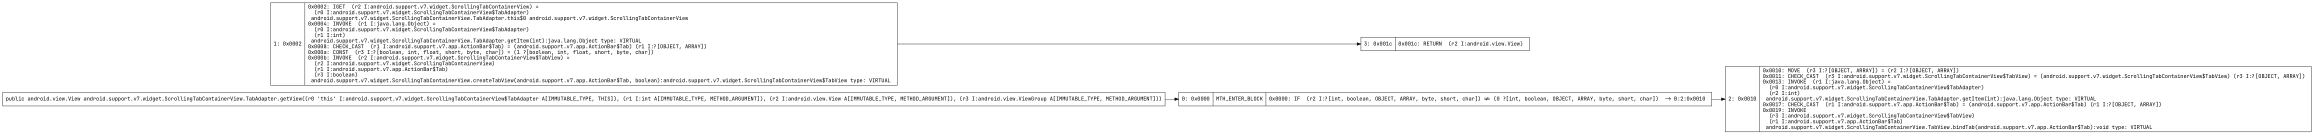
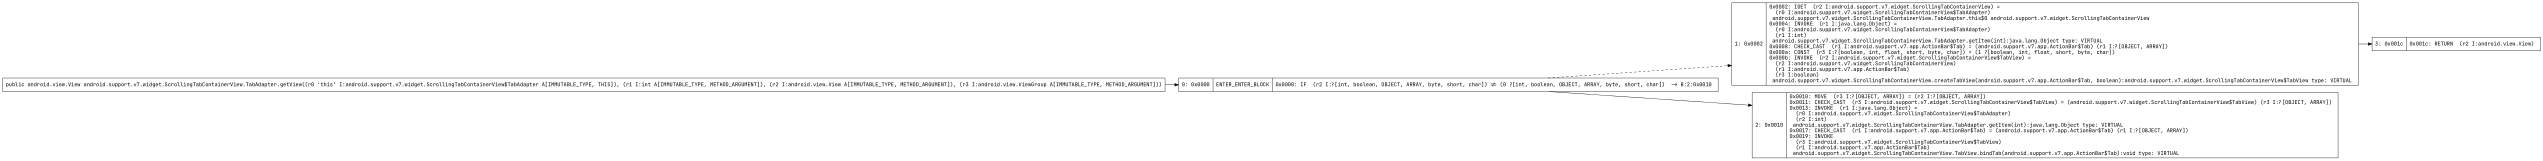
none -> (1638, 72)
(1239, 99) -> (1243, 85)
